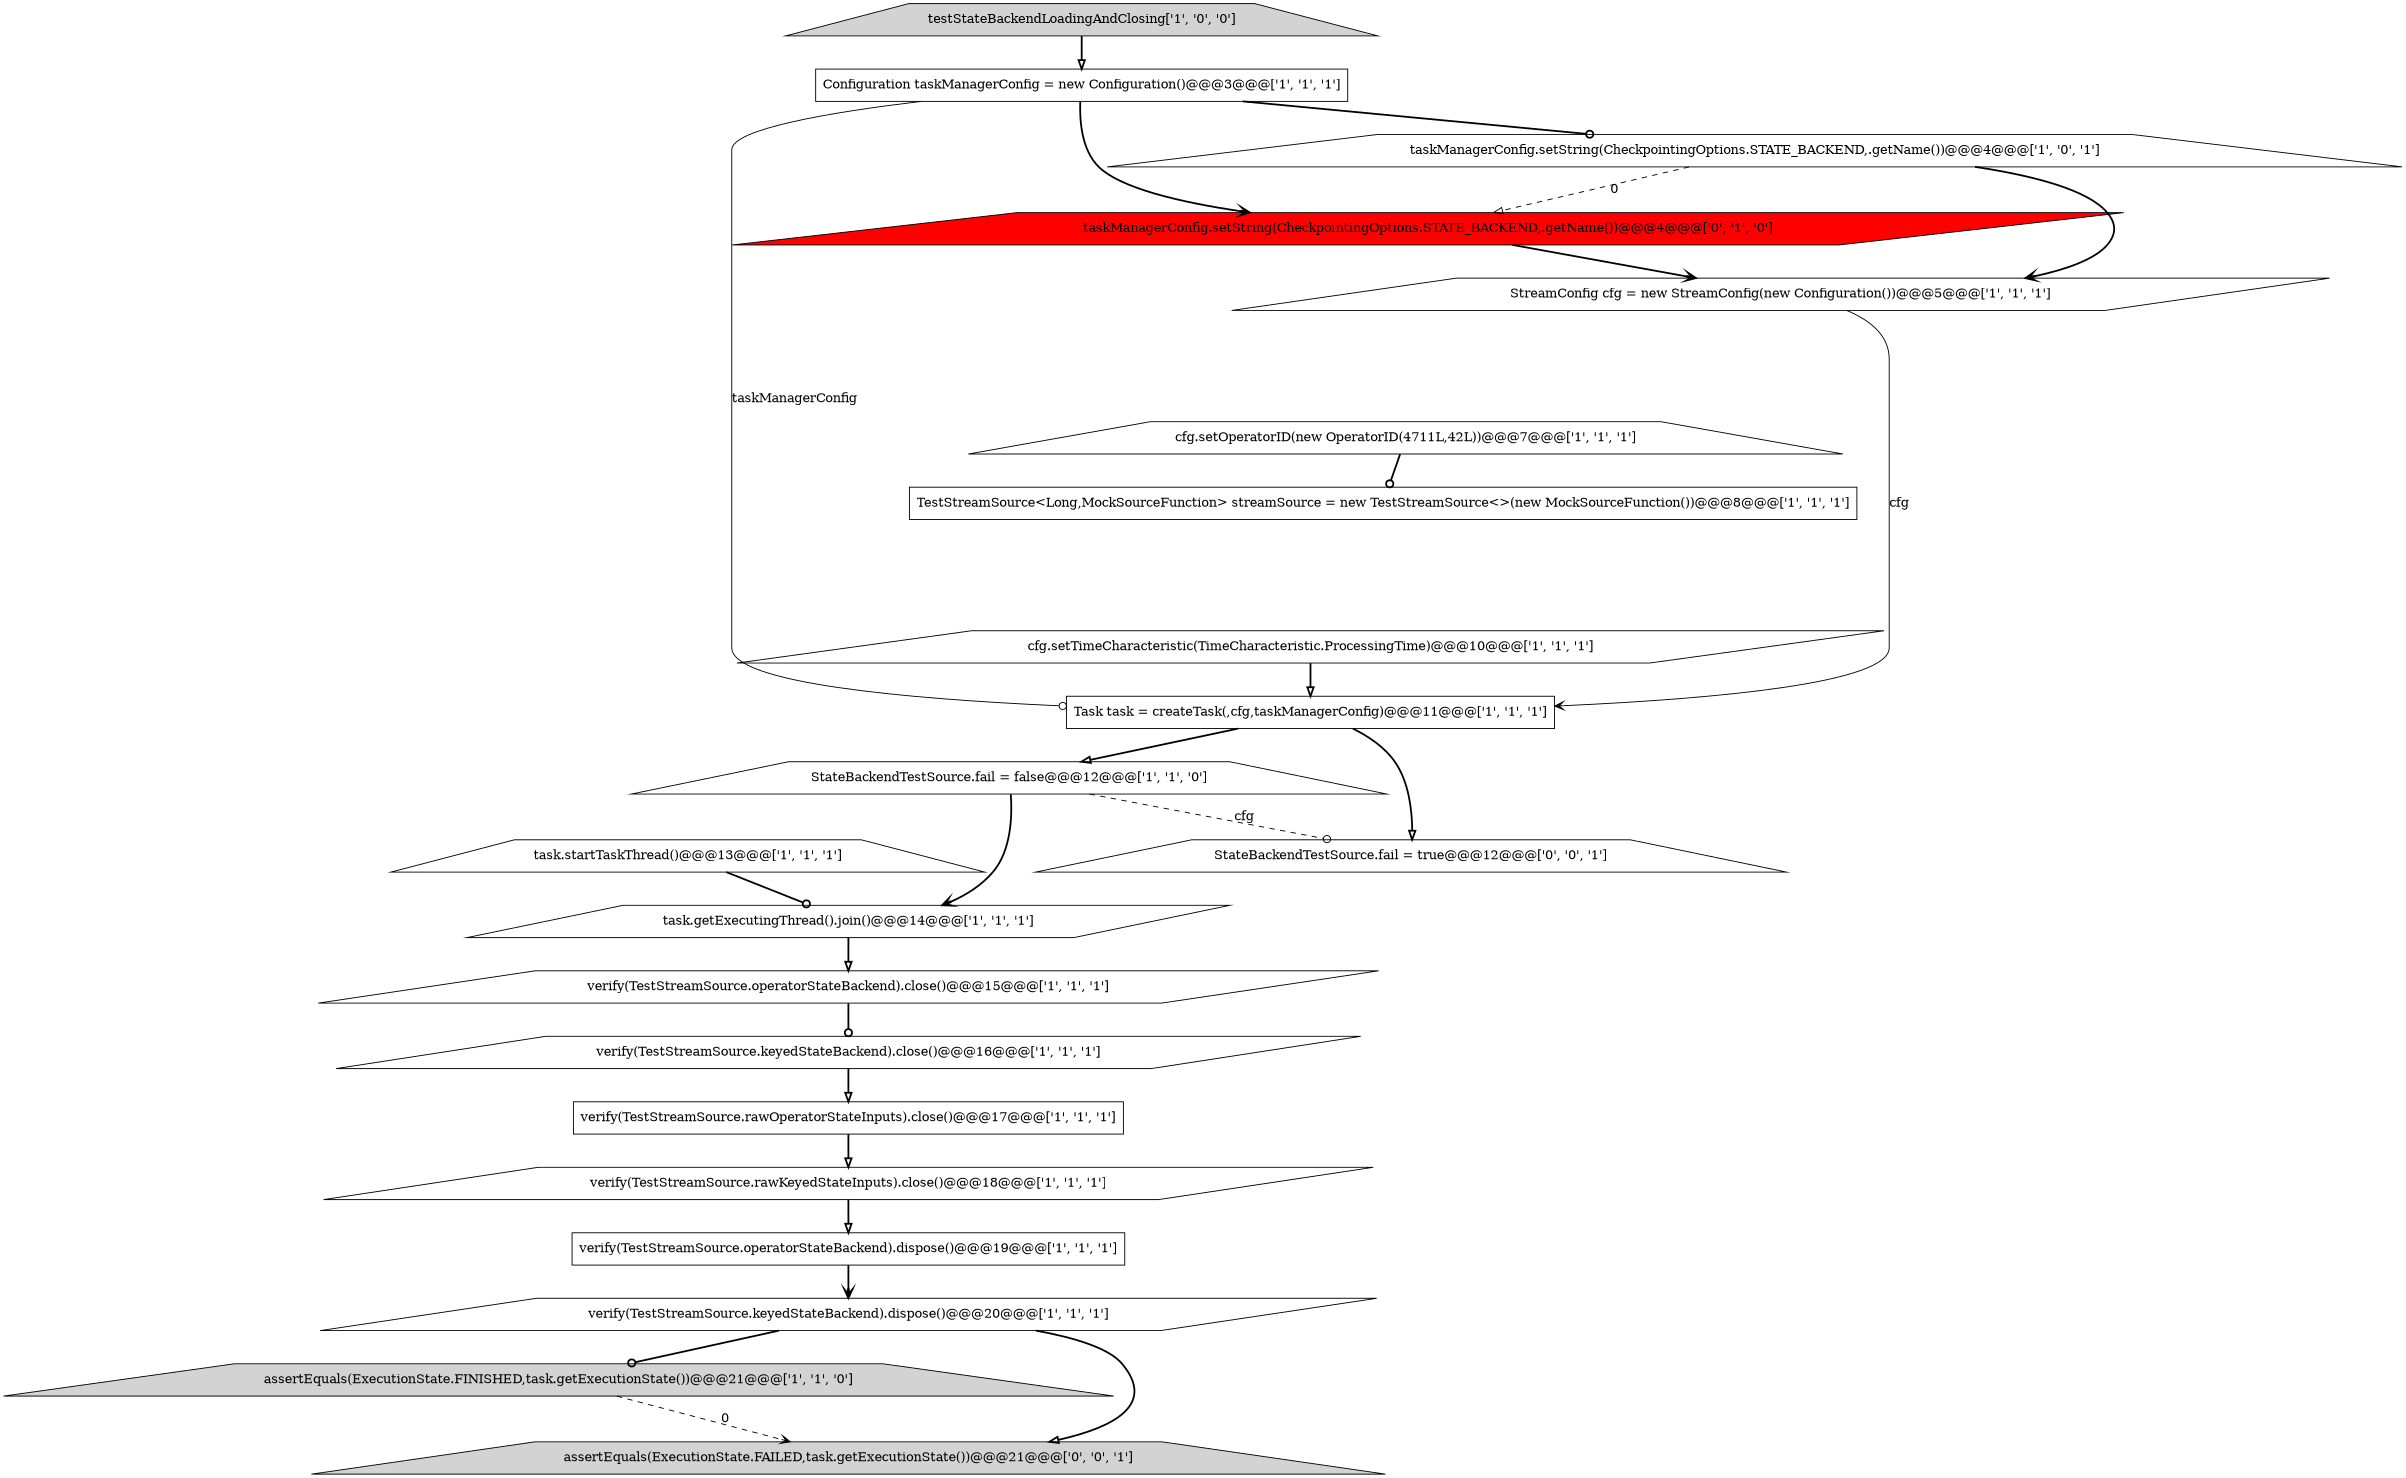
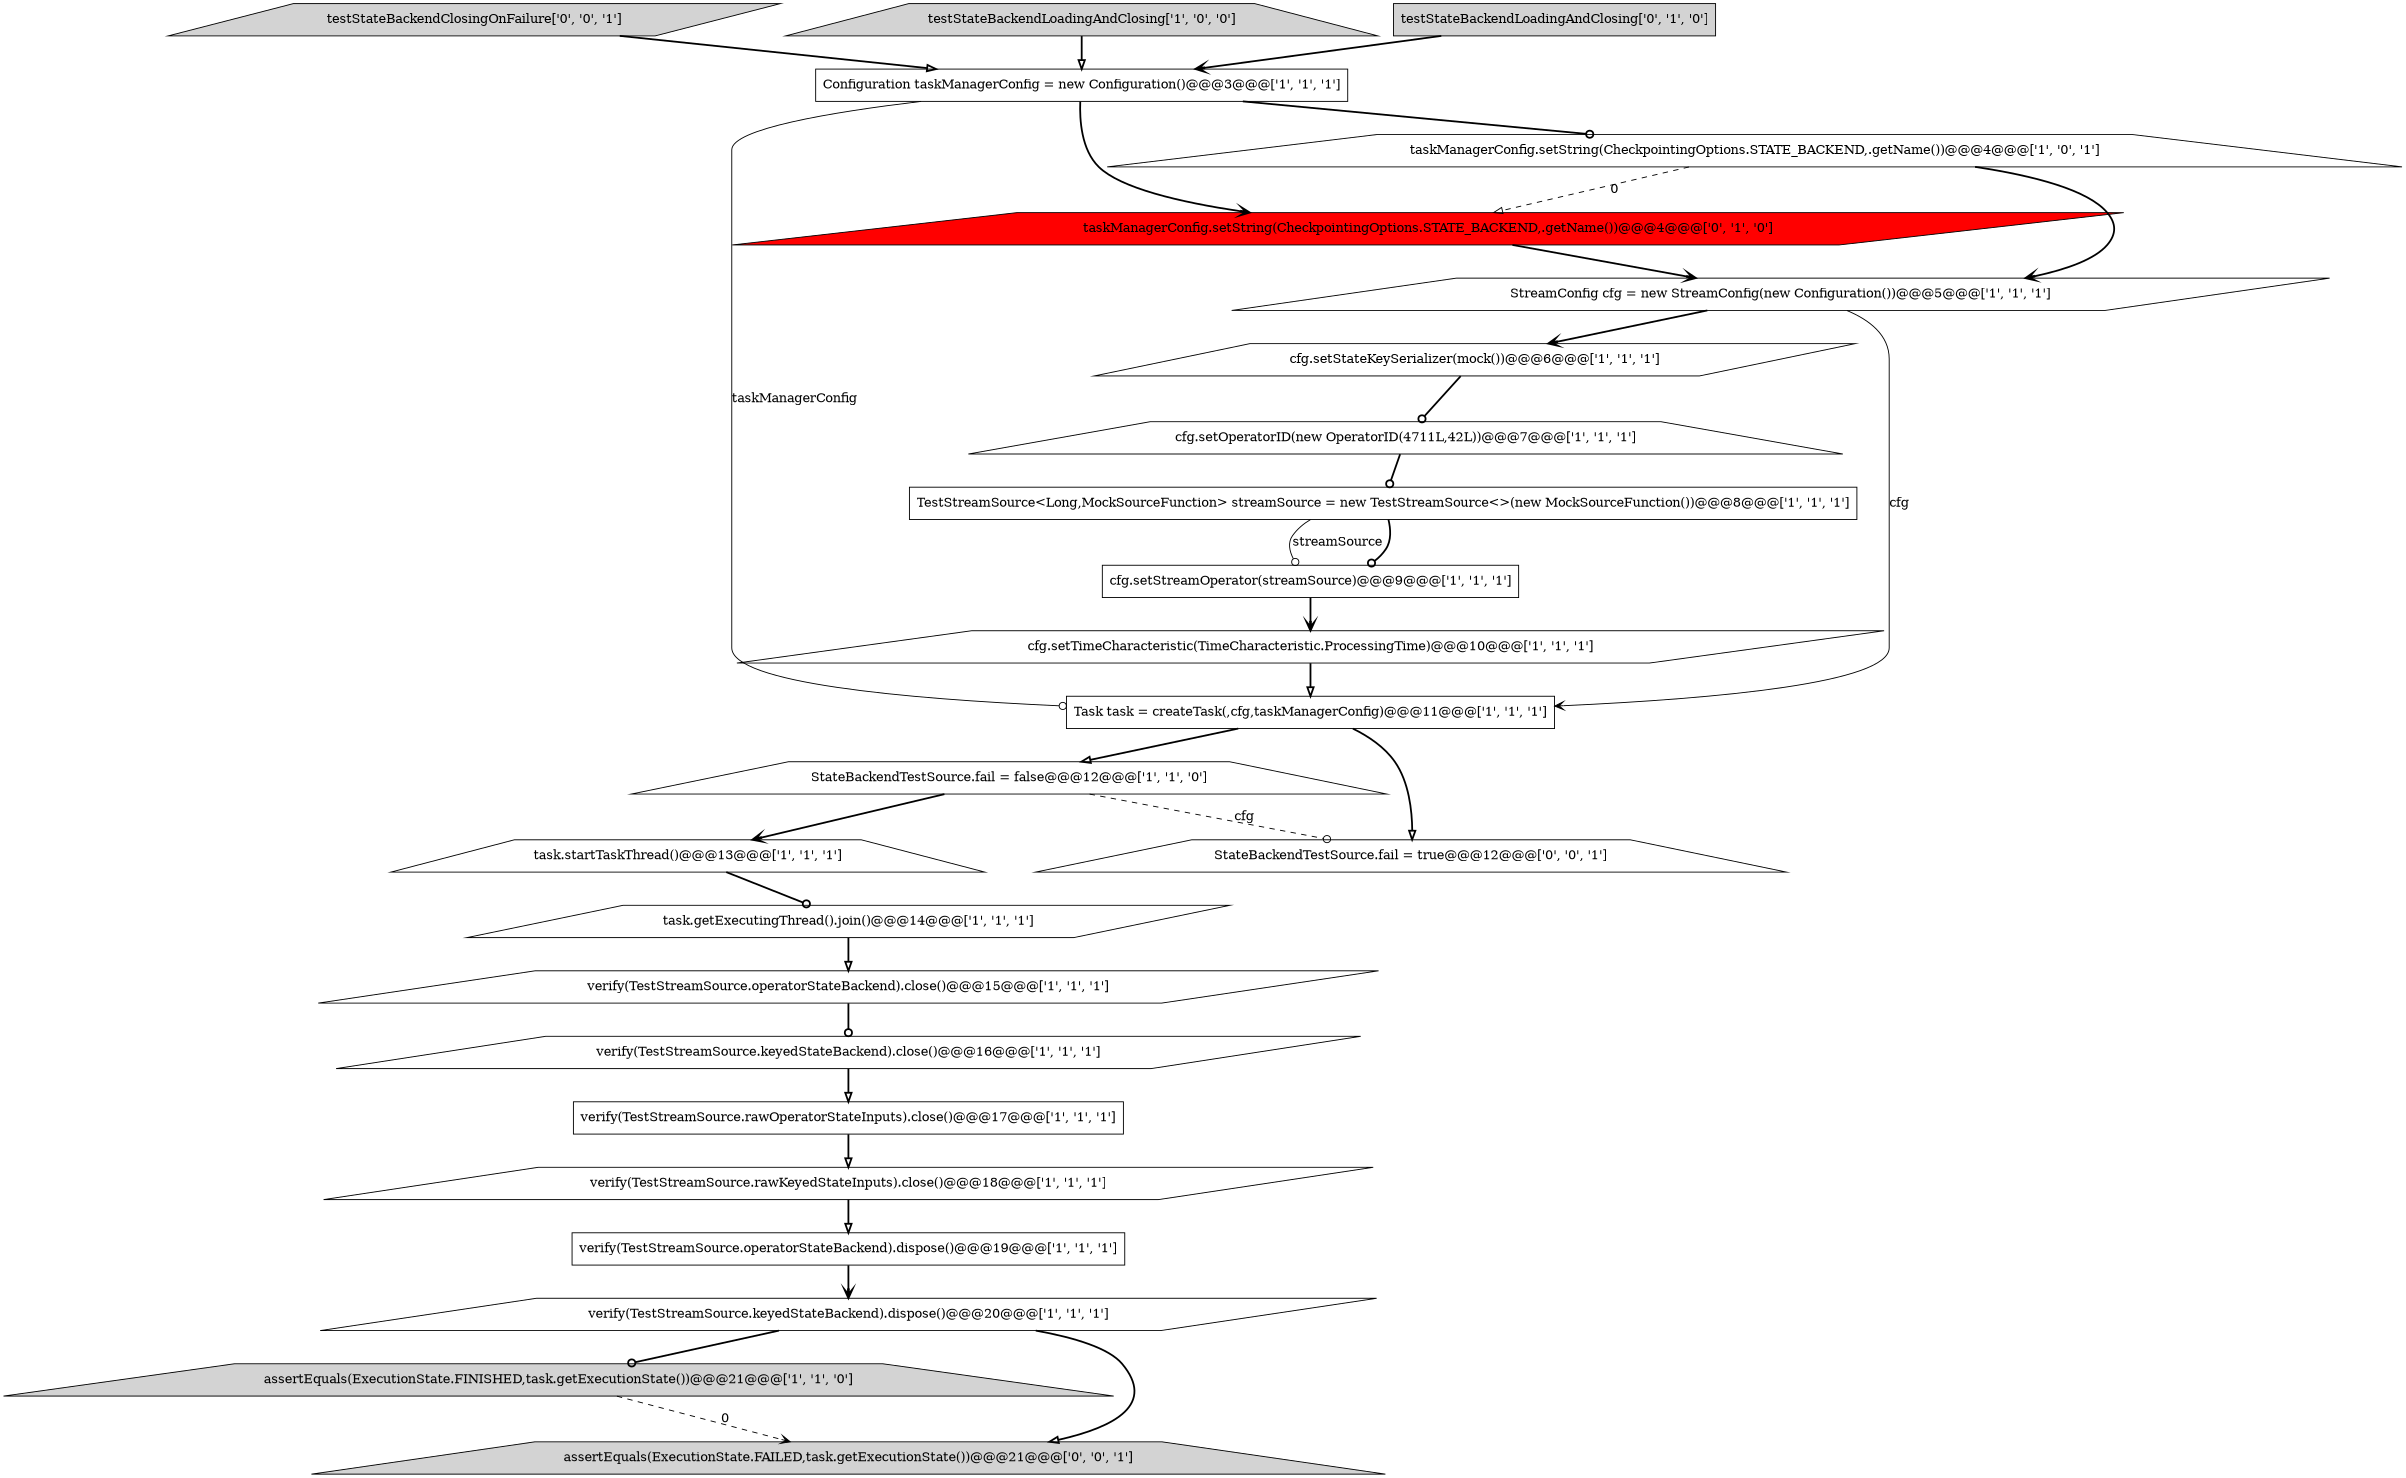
none -> (474, 20)
none -> (1555, 20)
none -> (1475, 360)
none -> (1310, 581)
(1001, 860) -> (853, 816)
